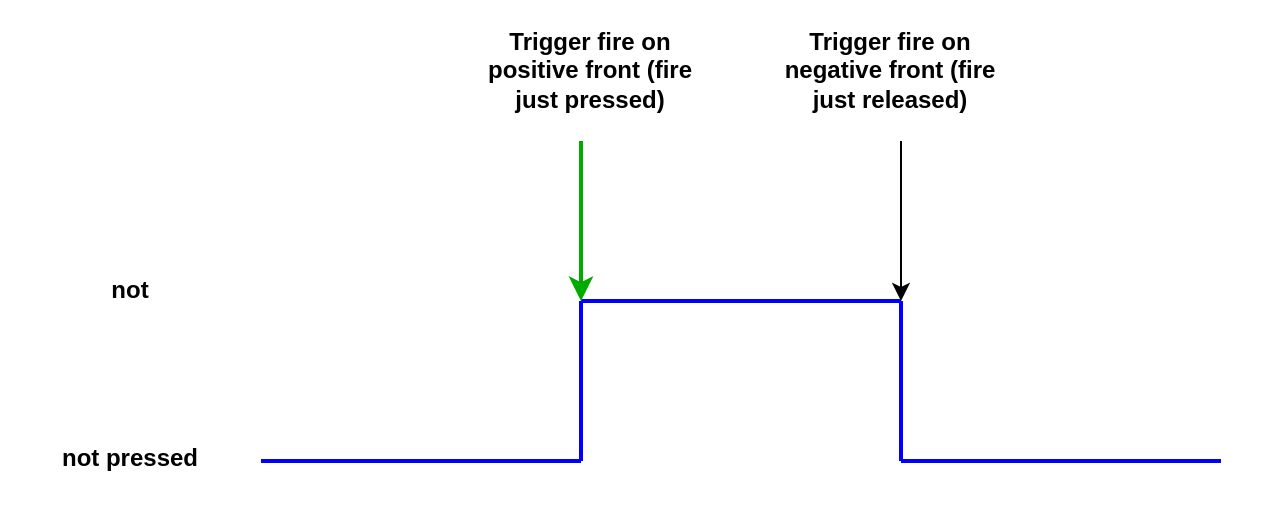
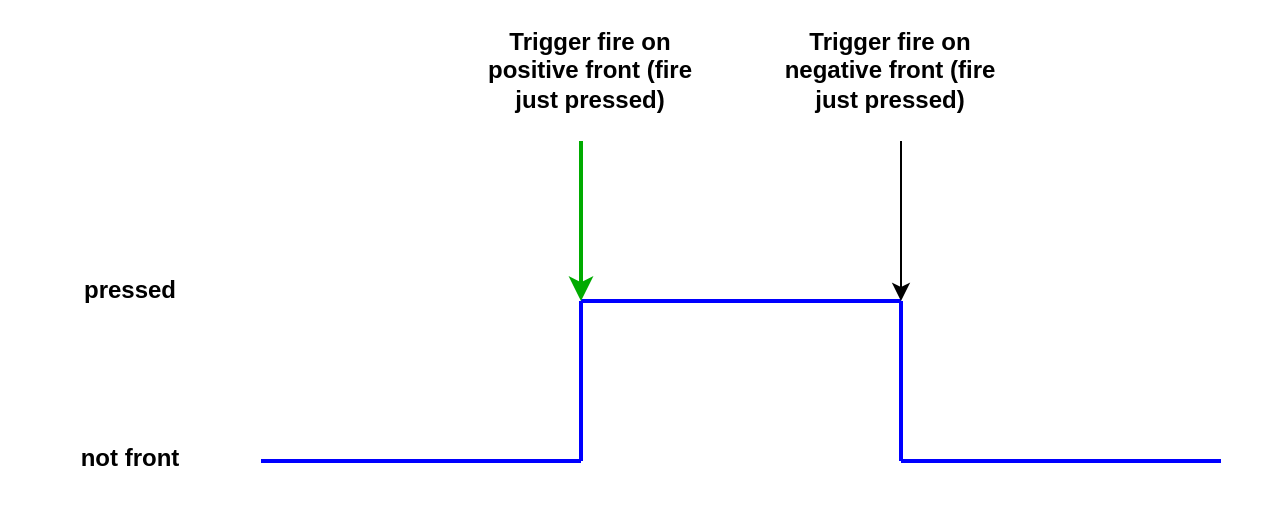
(891, 71) -> (891, 71)
(131, 291) -> (131, 291)
(131, 459) -> (131, 459)
